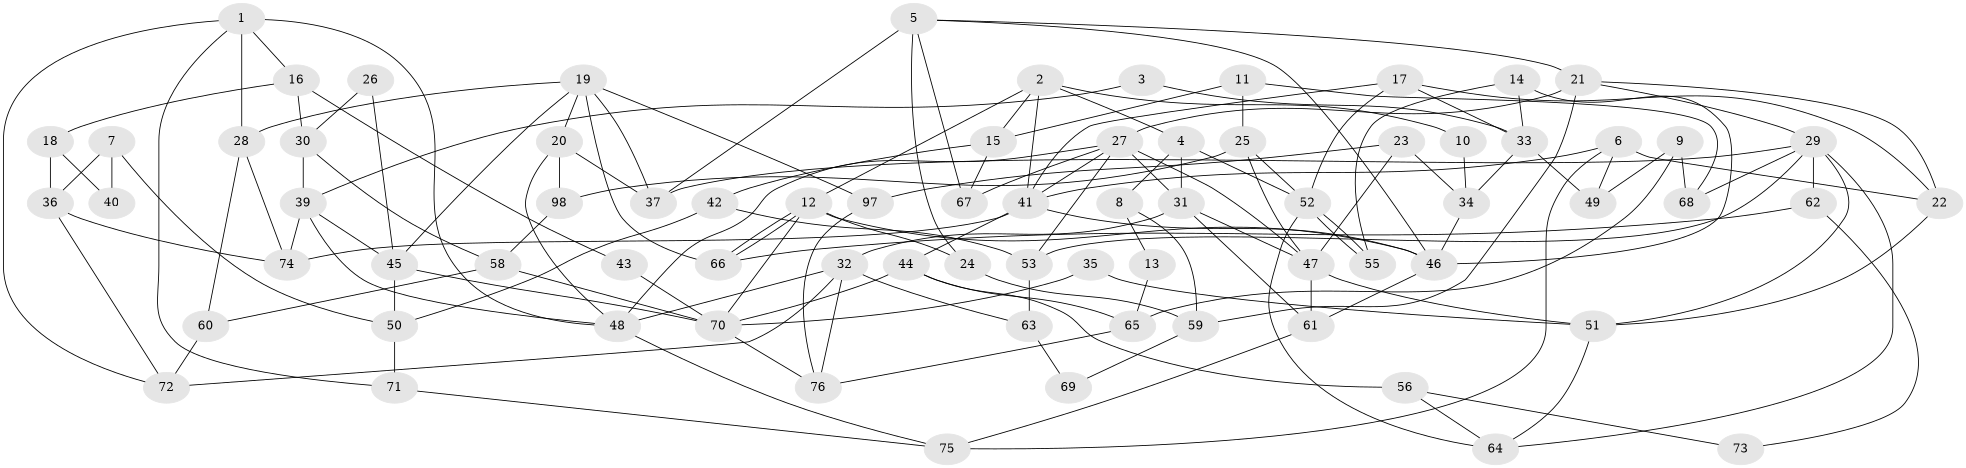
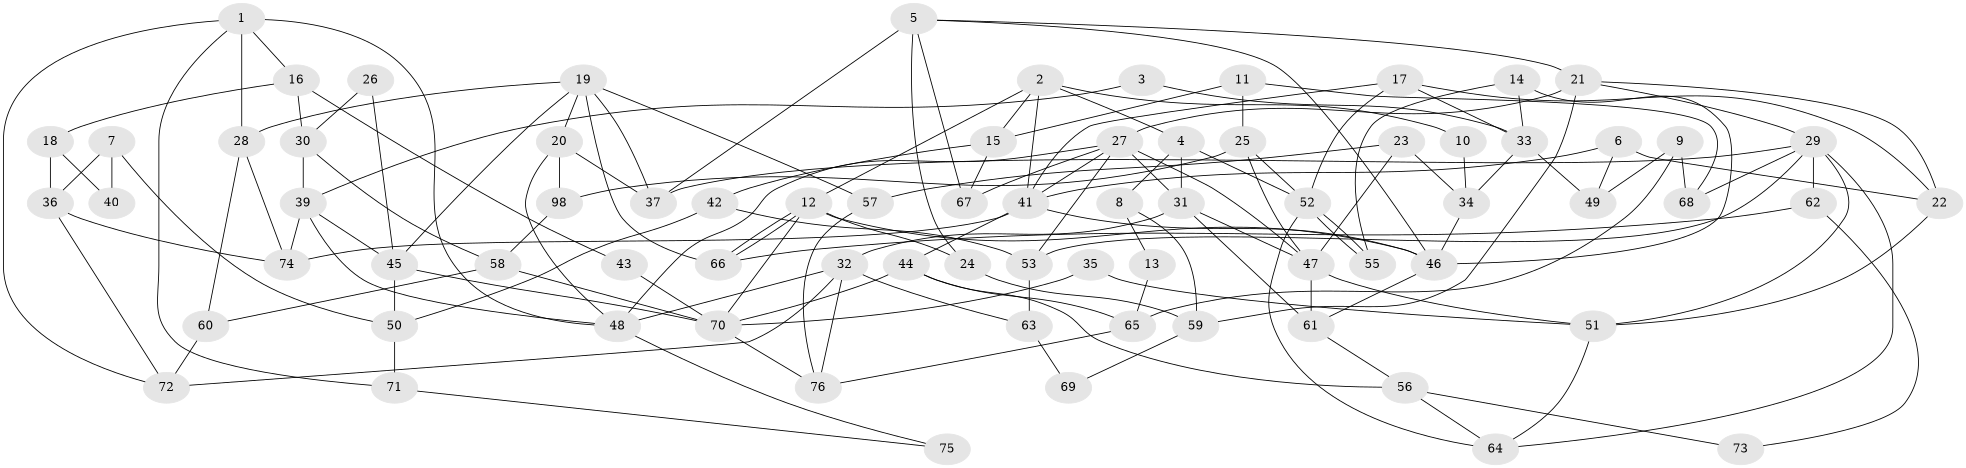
(870, 203) -> (870, 203)
(1131, 392) -> (1358, 357)
(1393, 418) -> none
